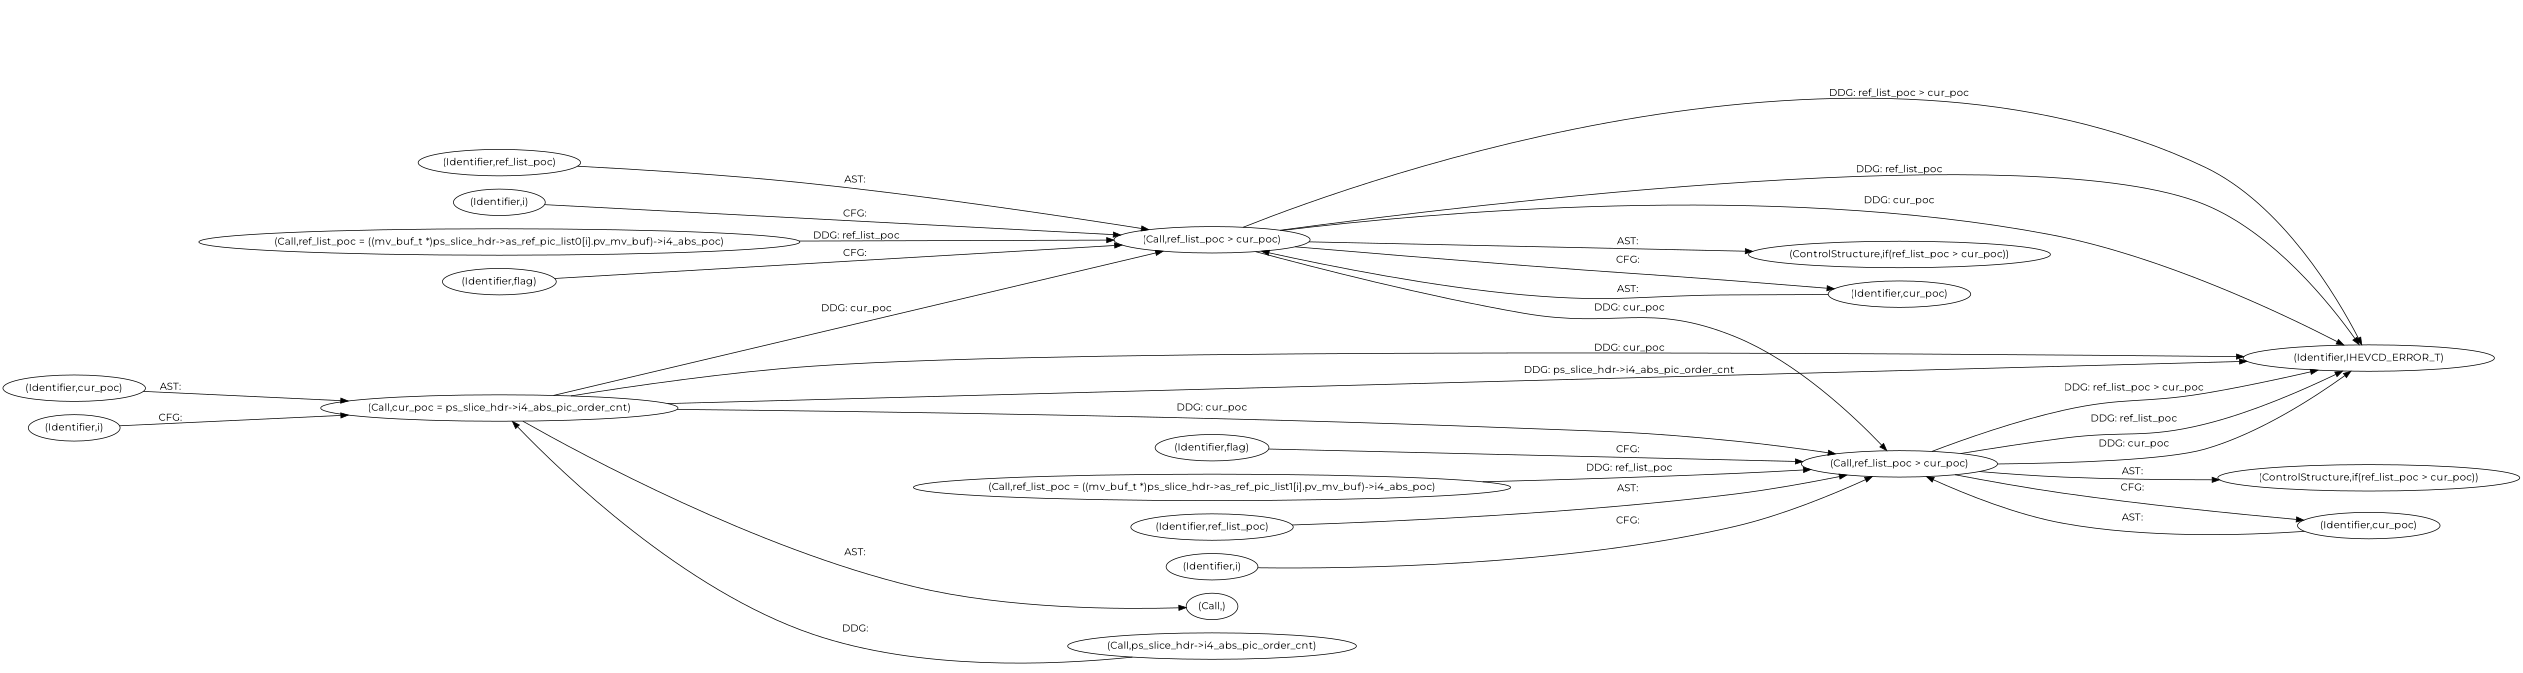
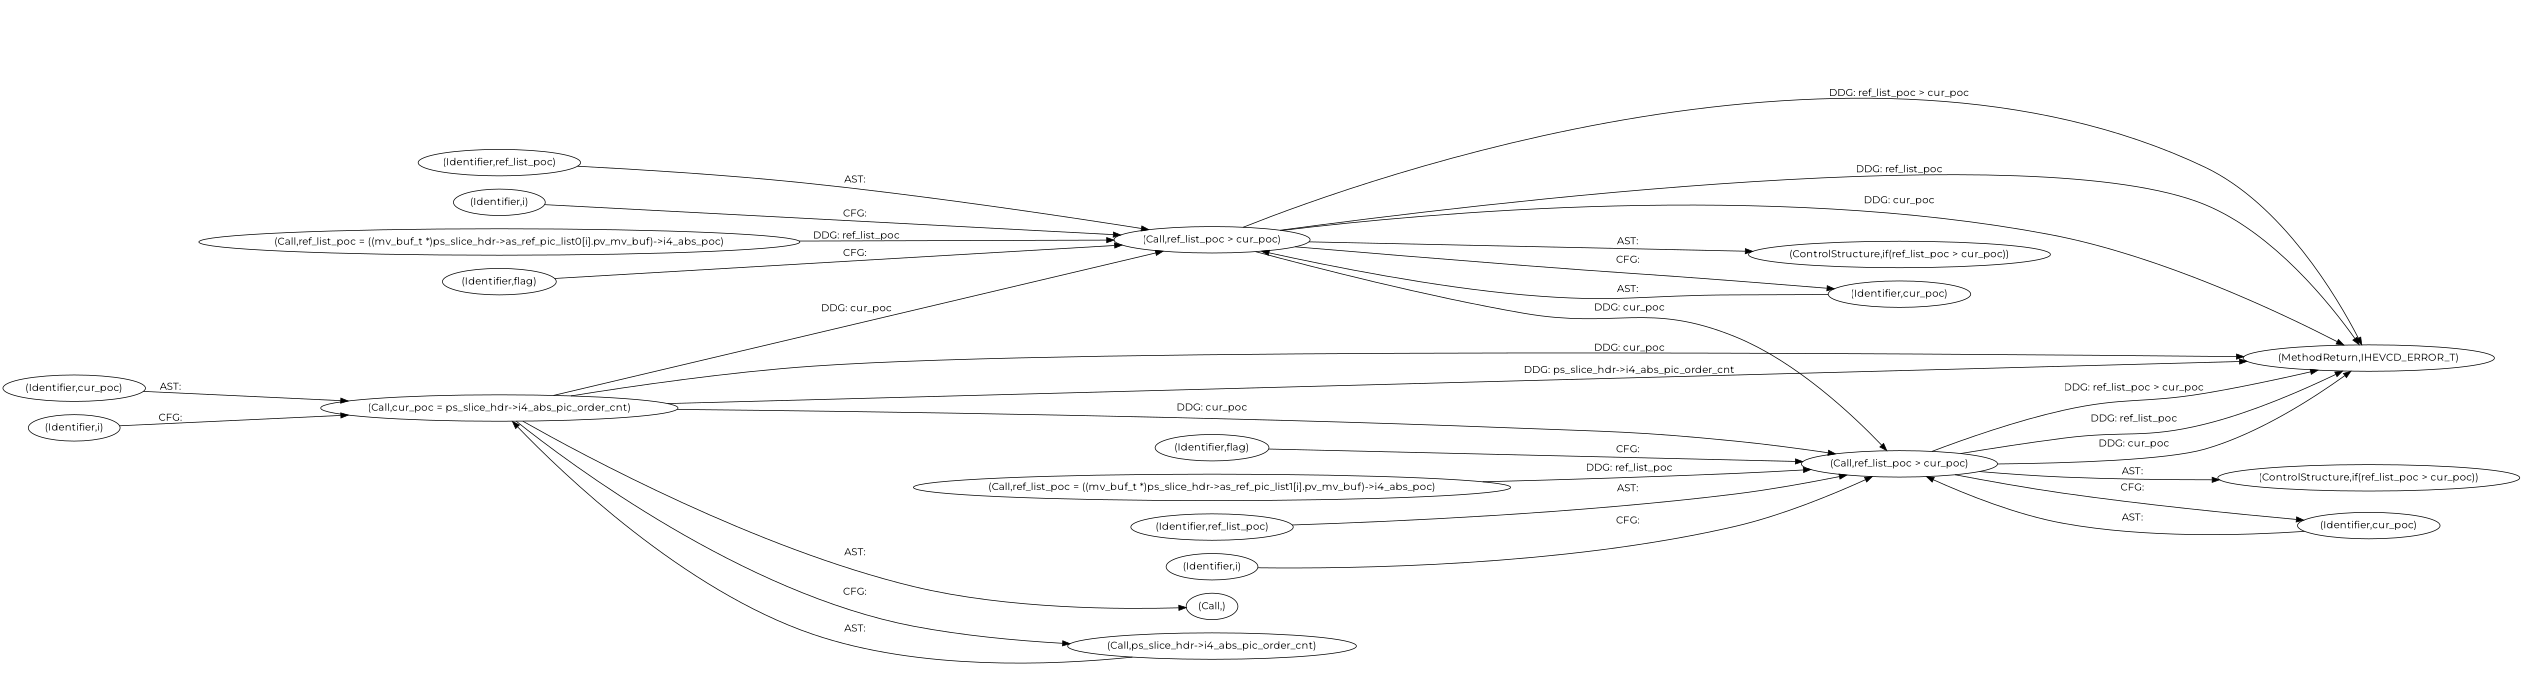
(2369, 358) -> (2369, 358)
none -> (771, 579)
(857, 629) -> (857, 629)
